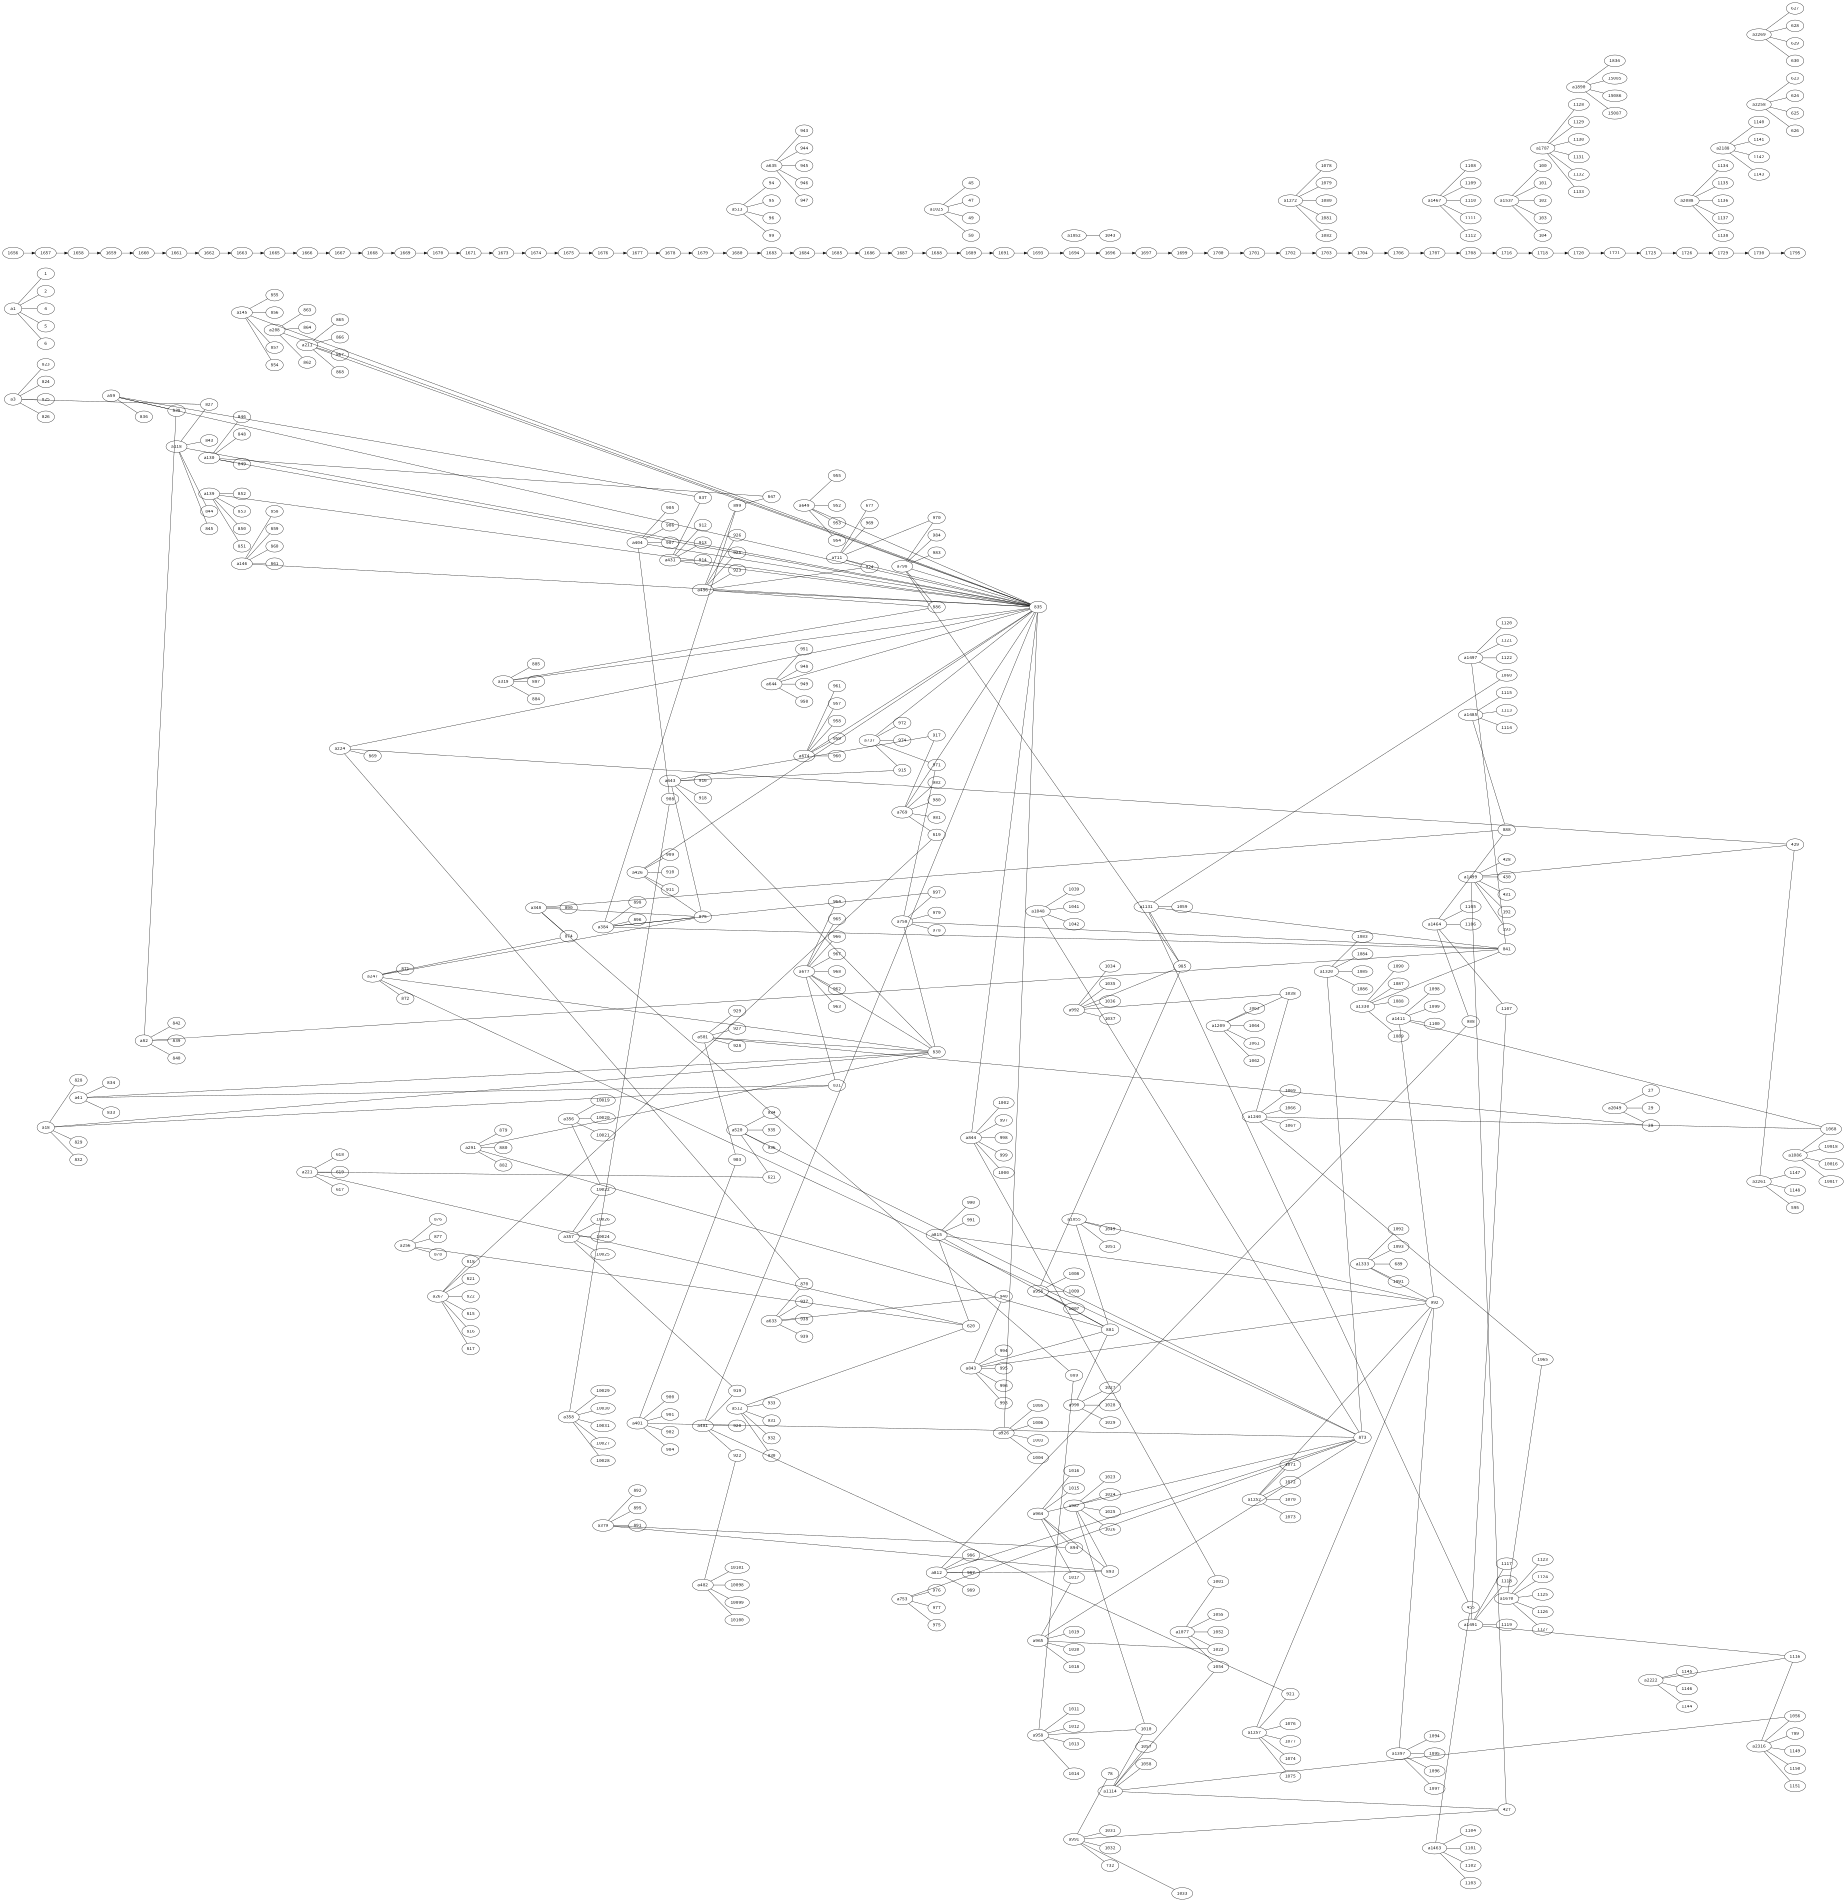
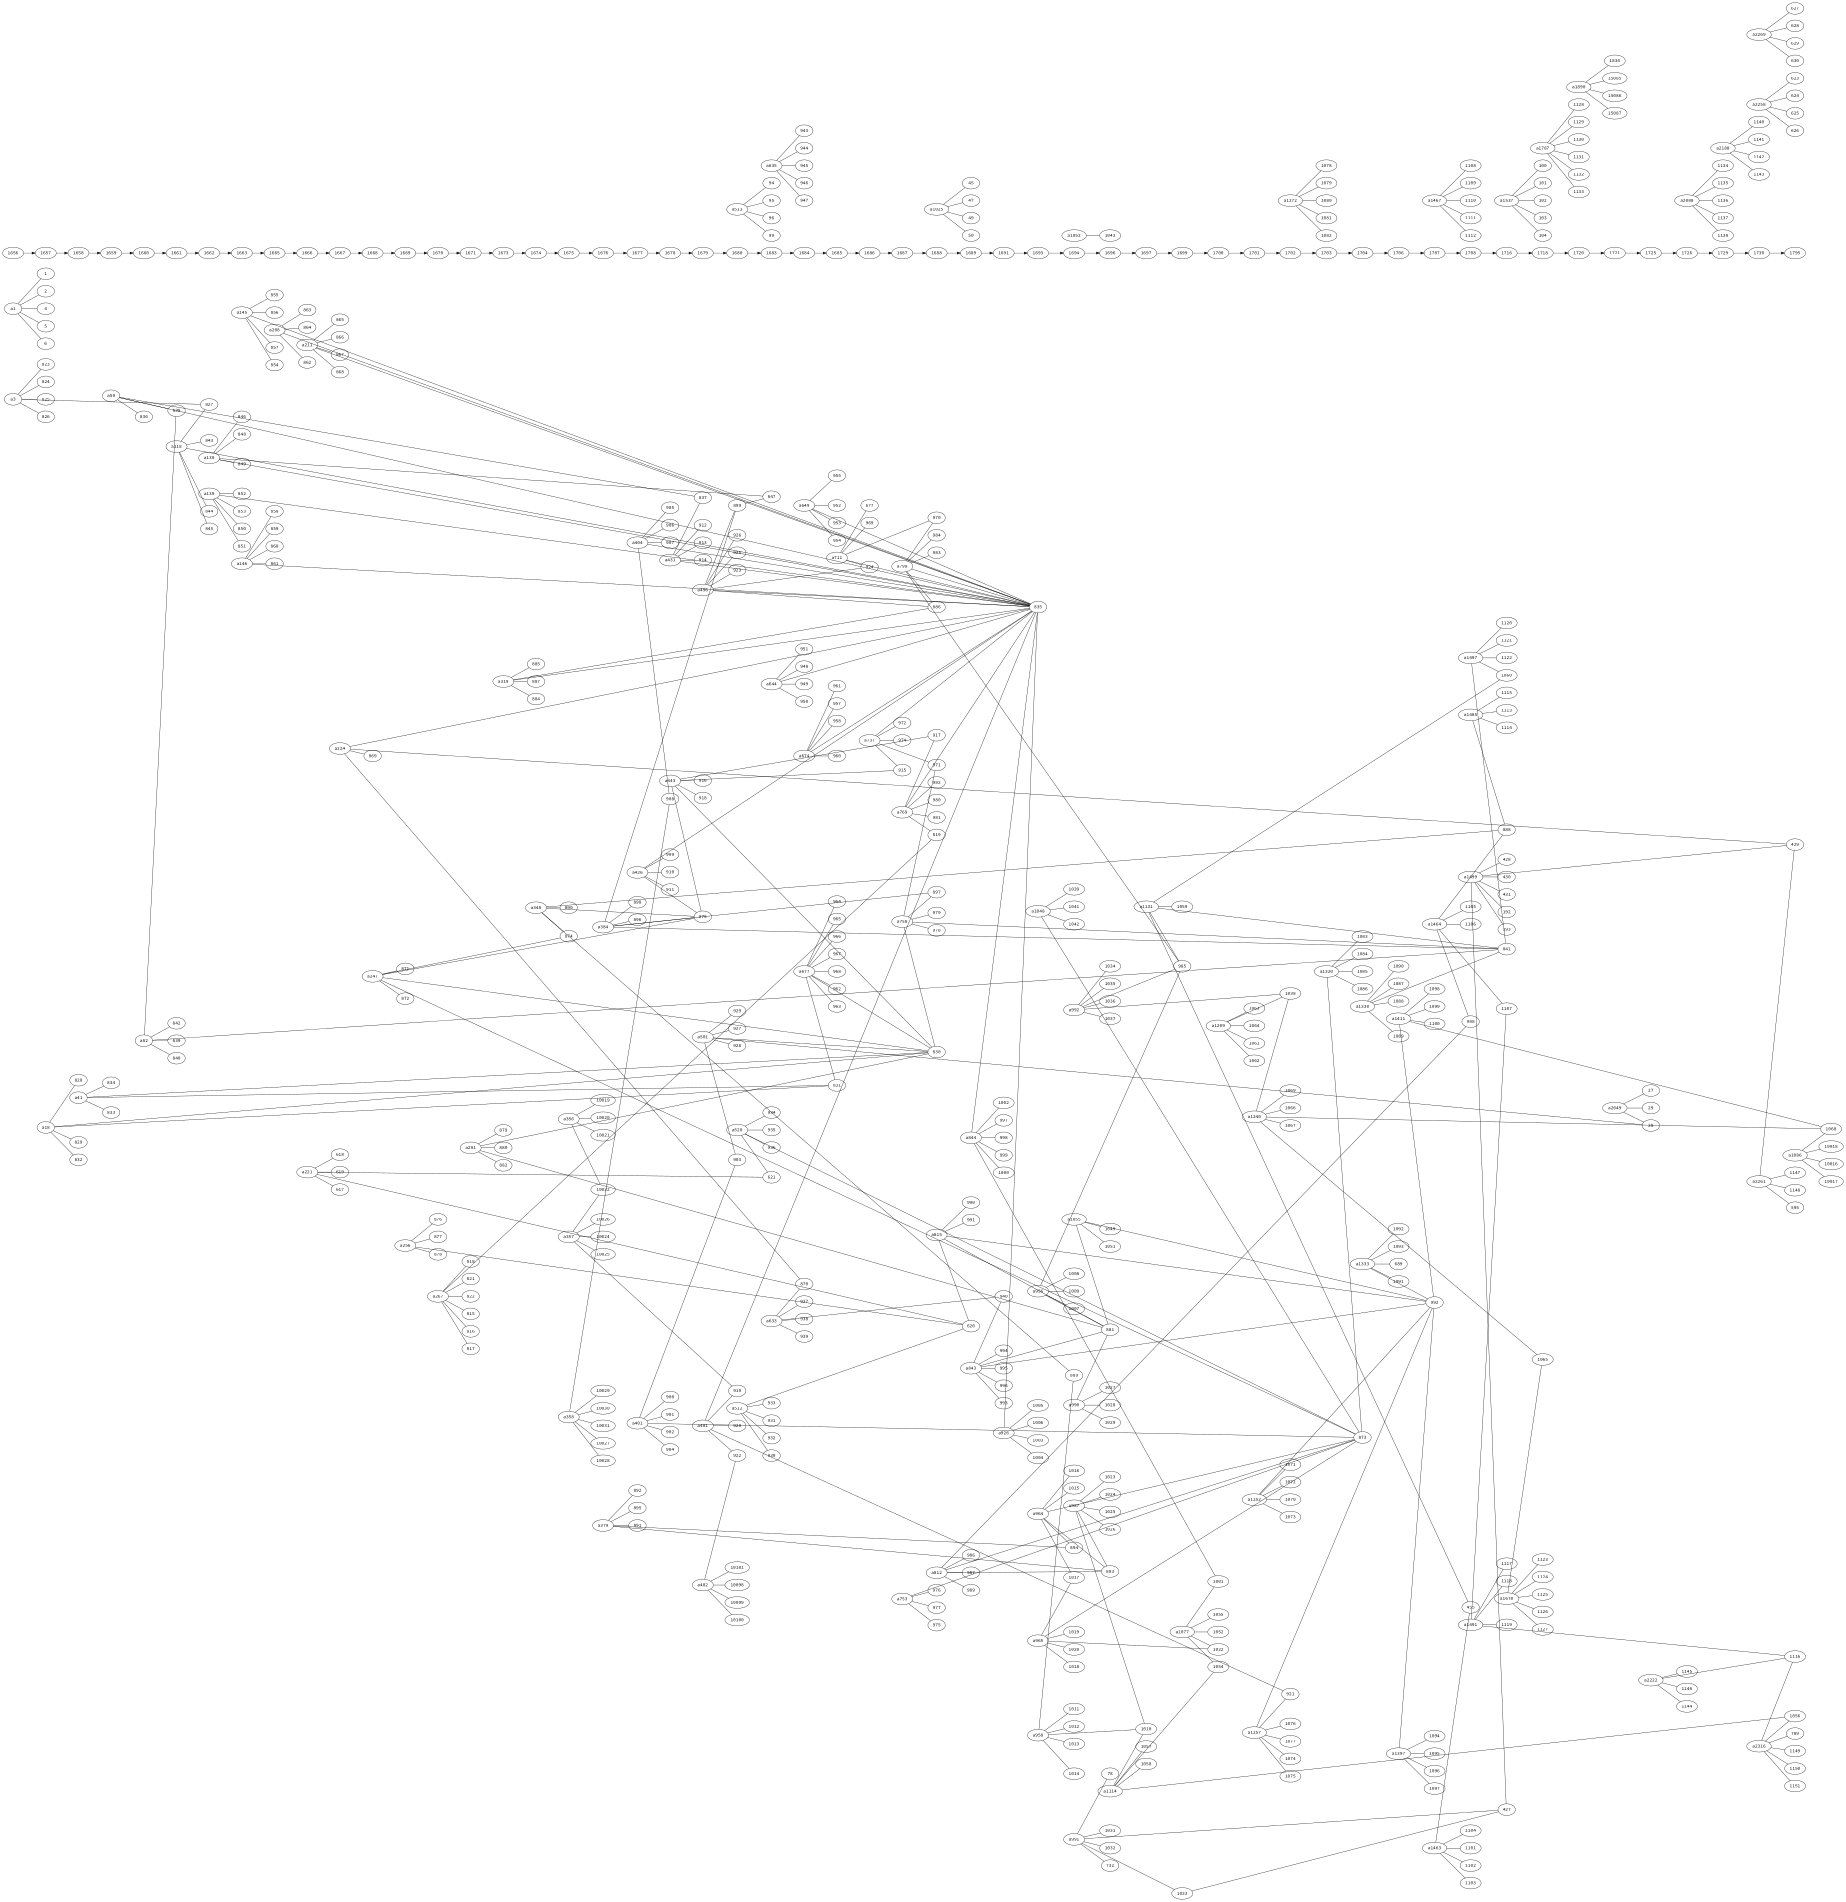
(837, 738) -> none
(1310, 1800) -> (1345, 1851)
